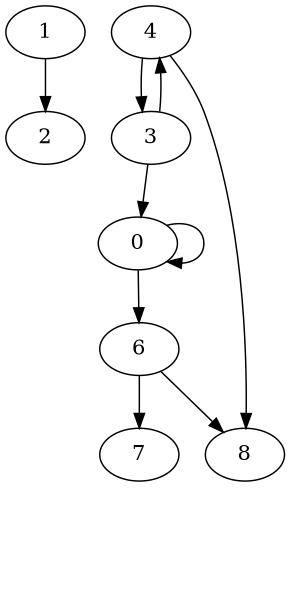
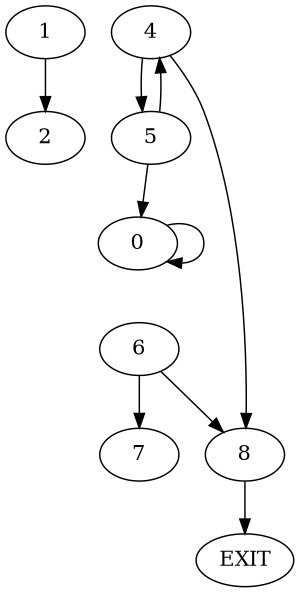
(151, 138) -> (151, 138)
(138, 289) -> none
none -> (245, 560)
